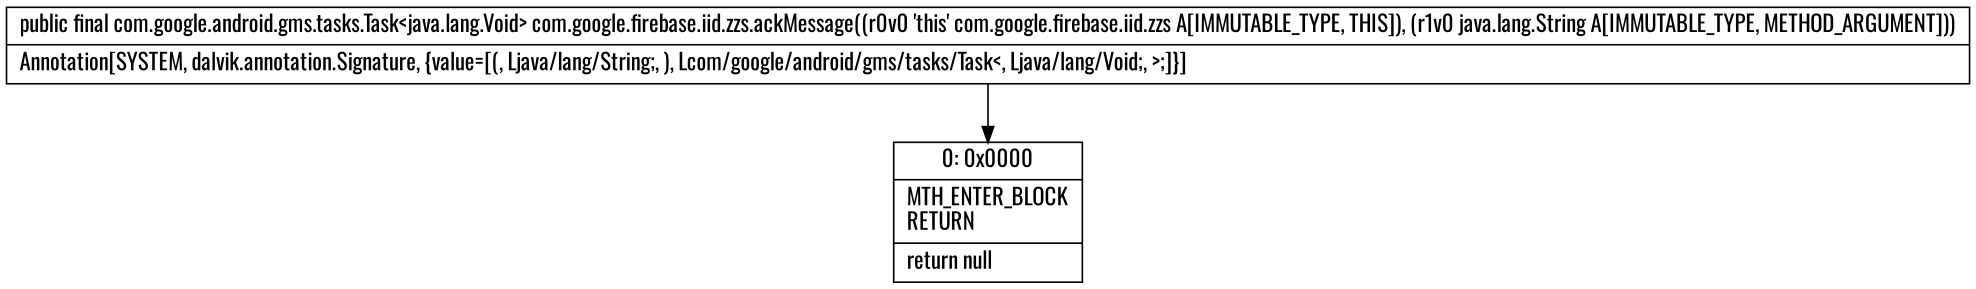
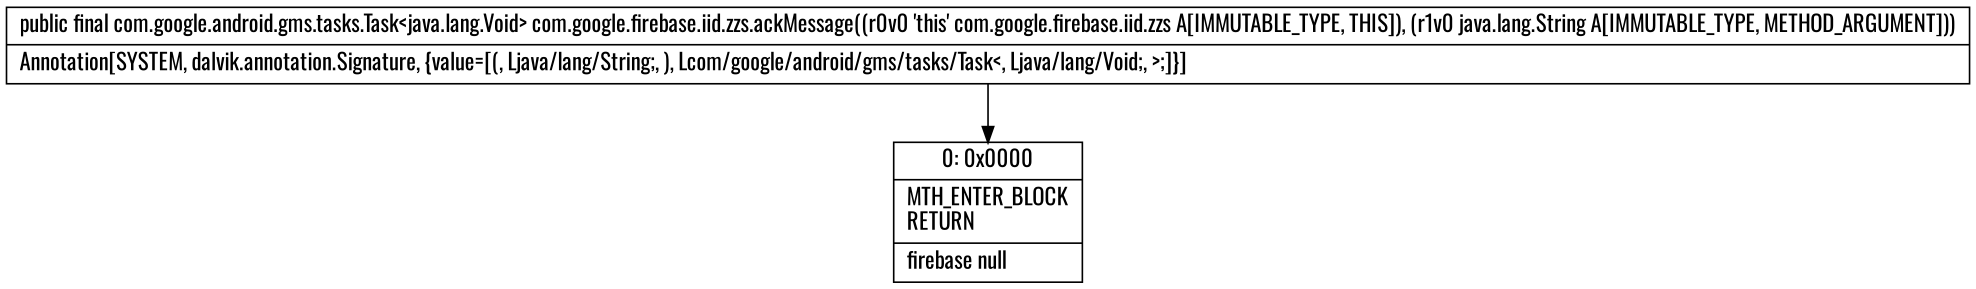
(950, 262) -> (957, 262)
